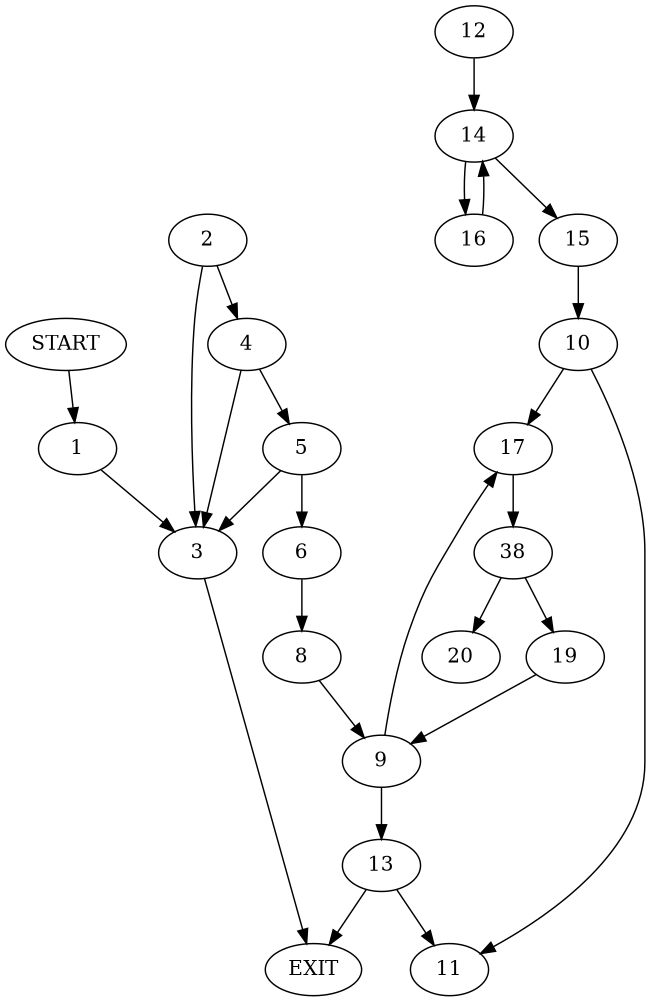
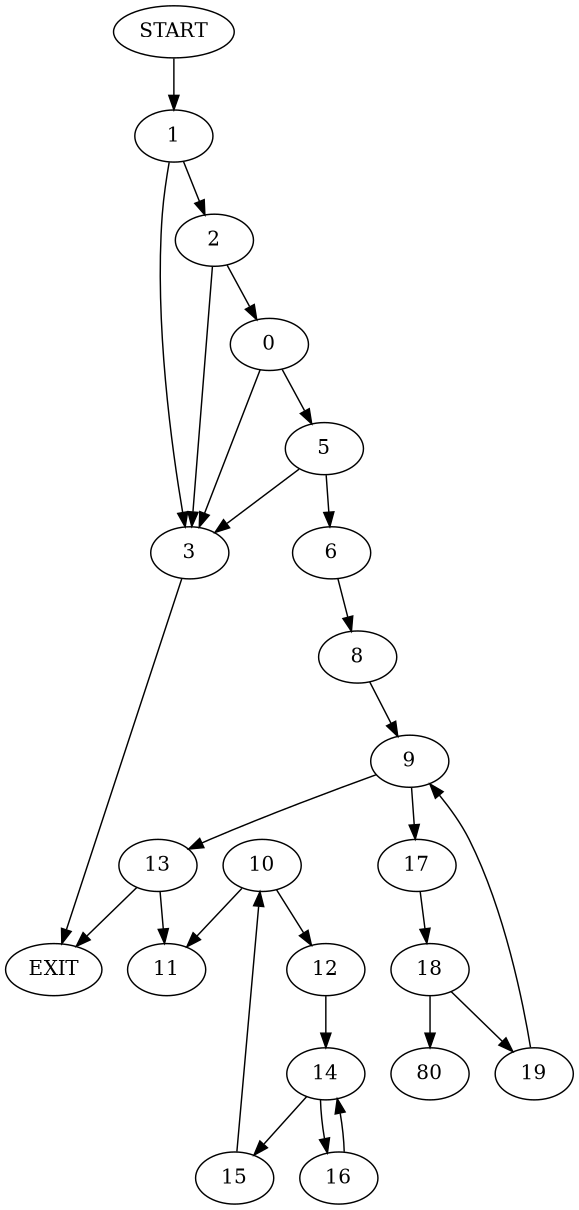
none -> (191, 181)
(247, 344) -> (269, 344)
(550, 390) -> (290, 911)
(513, 553) -> (430, 970)
(461, 657) -> (430, 1074)
